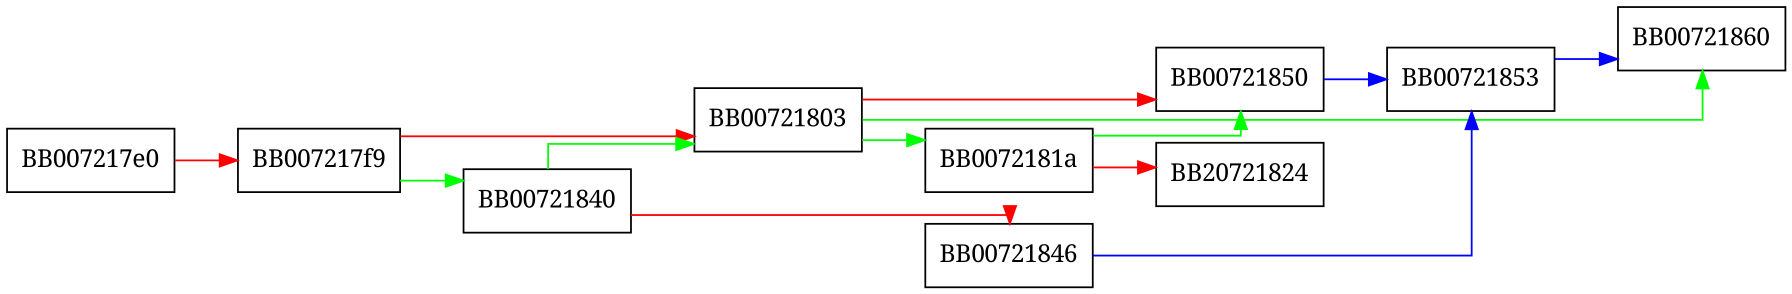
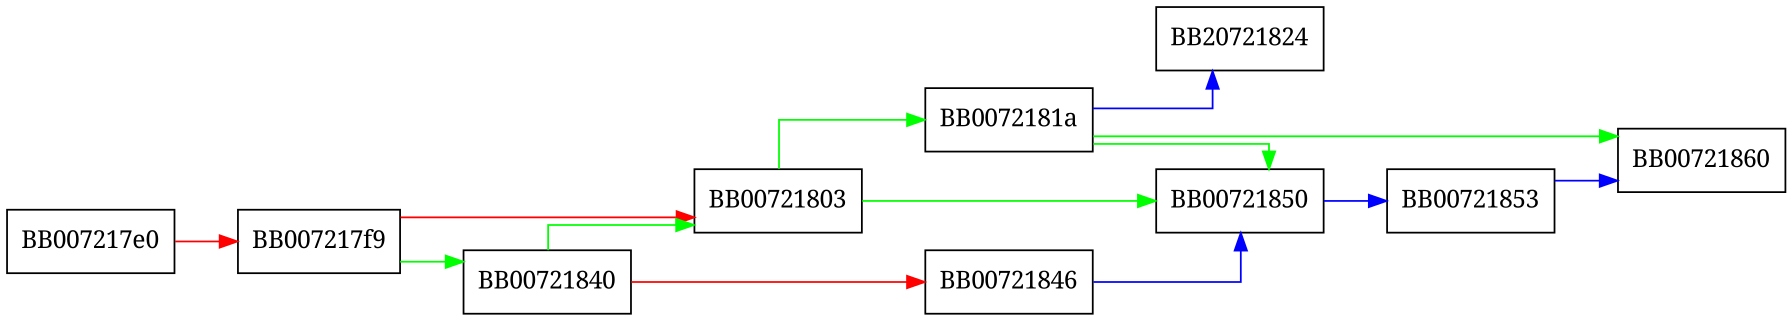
(1000, 100) -> (1000, 201)
(1298, 120) -> (1347, 136)
(1115, 167) -> (1163, 108)
(1345, 256) -> (1183, 282)
